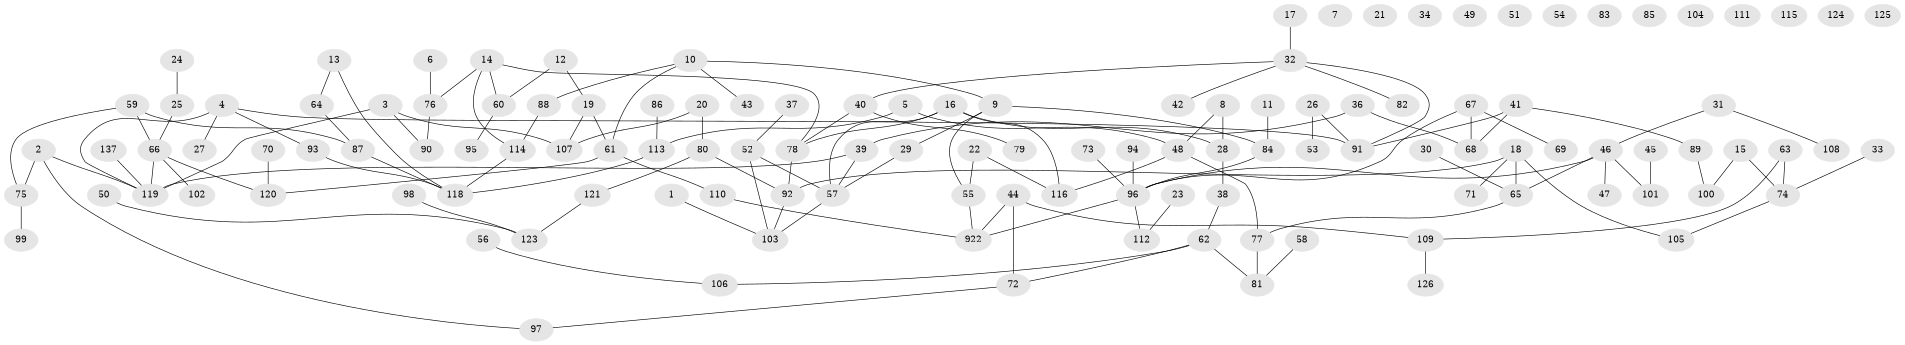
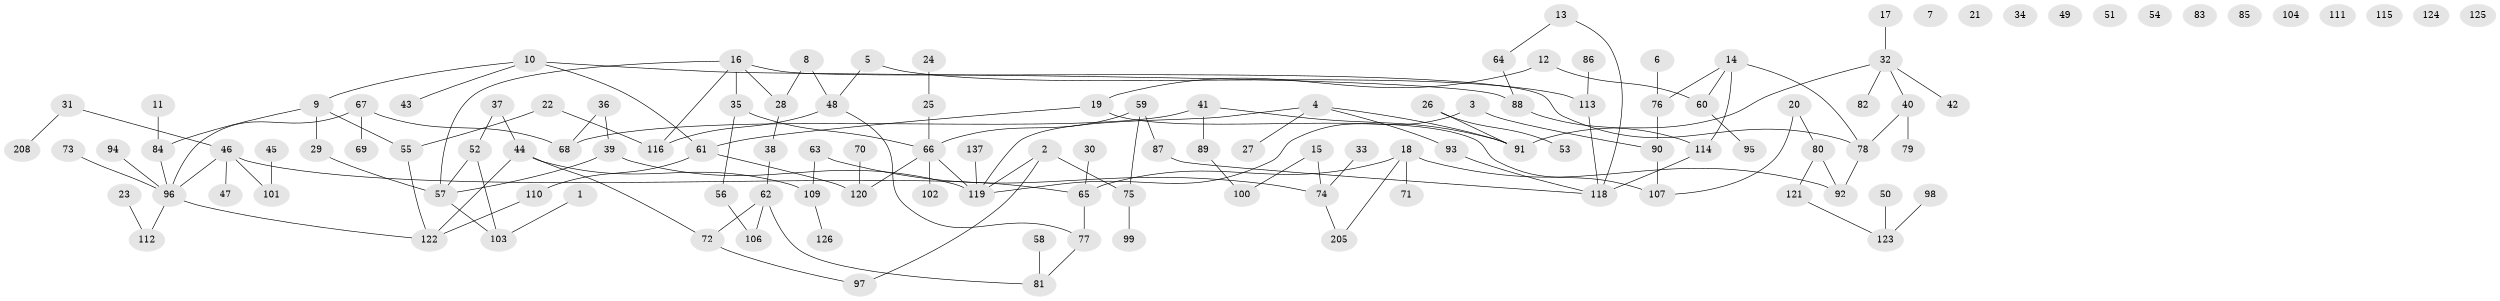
none -> (736, 105)
none -> (508, 127)
(337, 128) -> (1508, 83)
(475, 128) -> (1657, 176)
(1832, 150) -> (22, 150)
(779, 218) -> none
(973, 240) -> (429, 240)
(1676, 240) -> (1339, 240)
